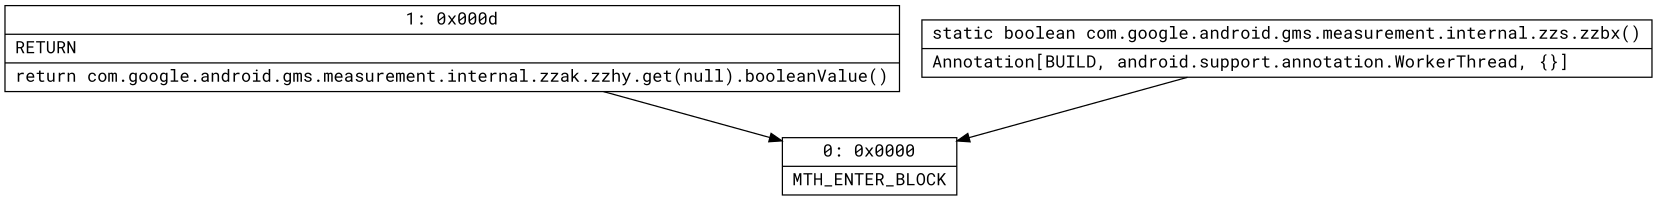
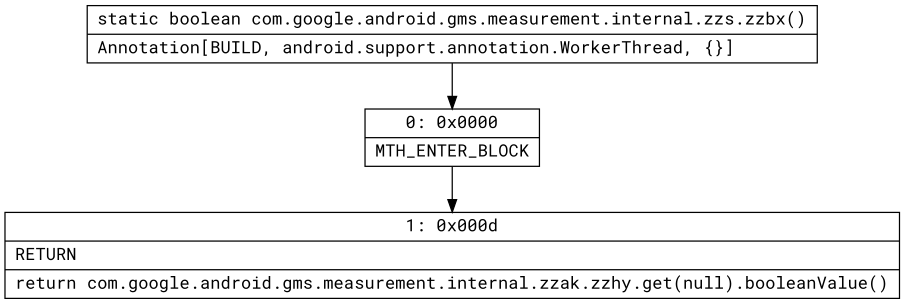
(687, 115) -> (452, 183)
